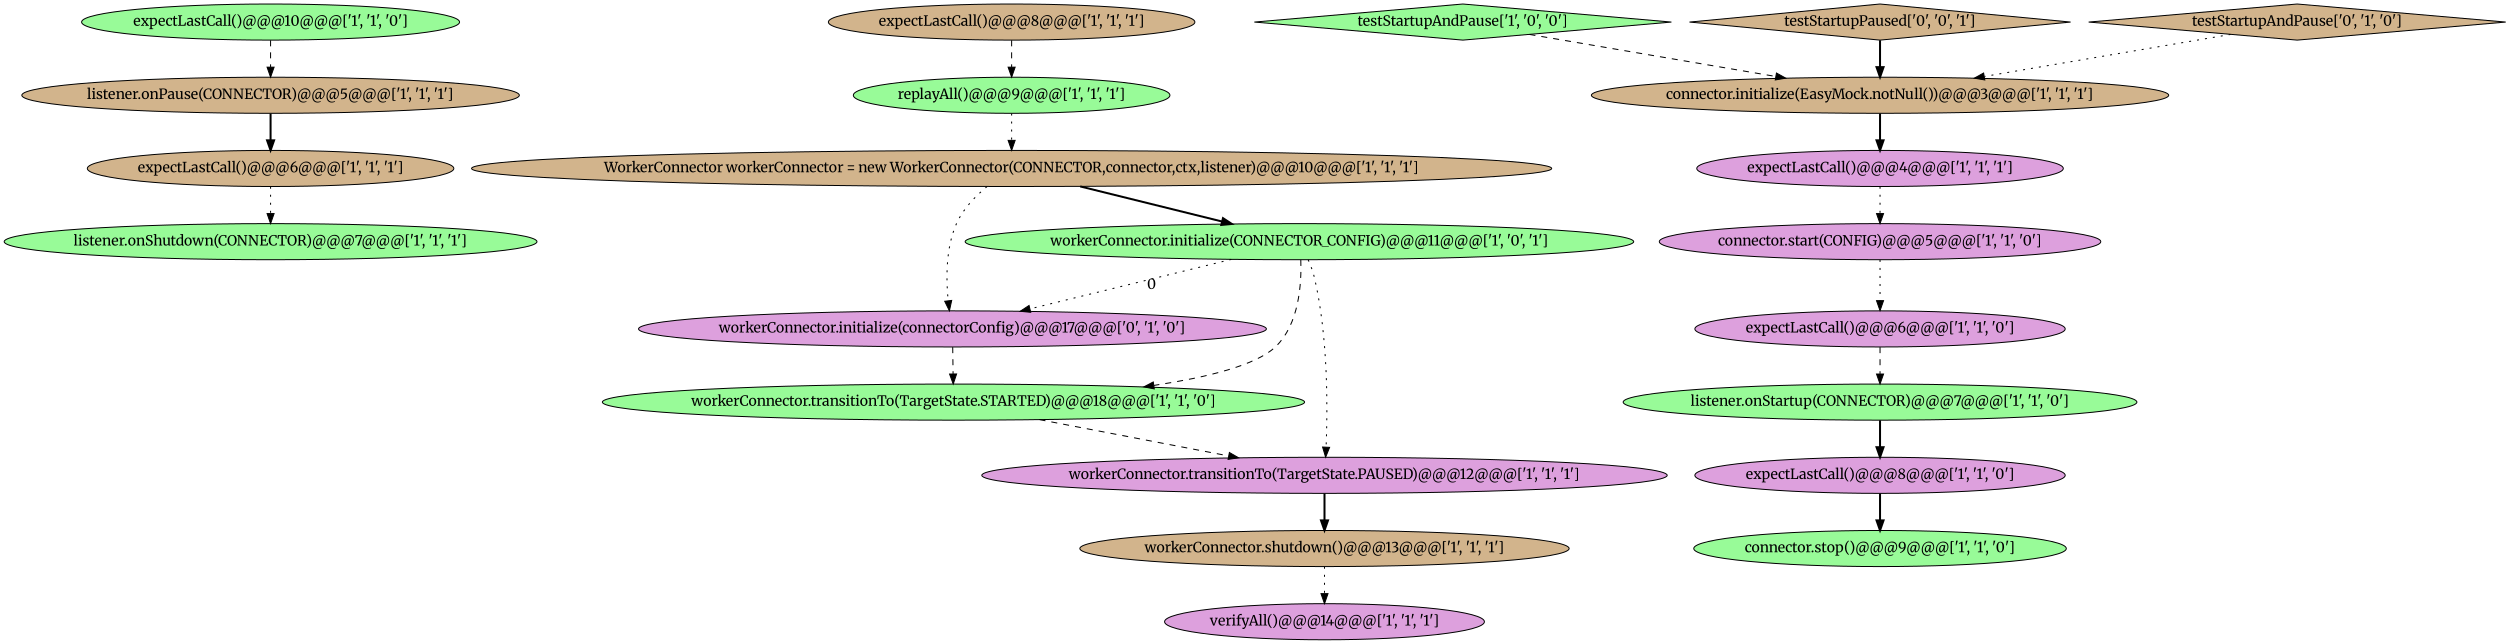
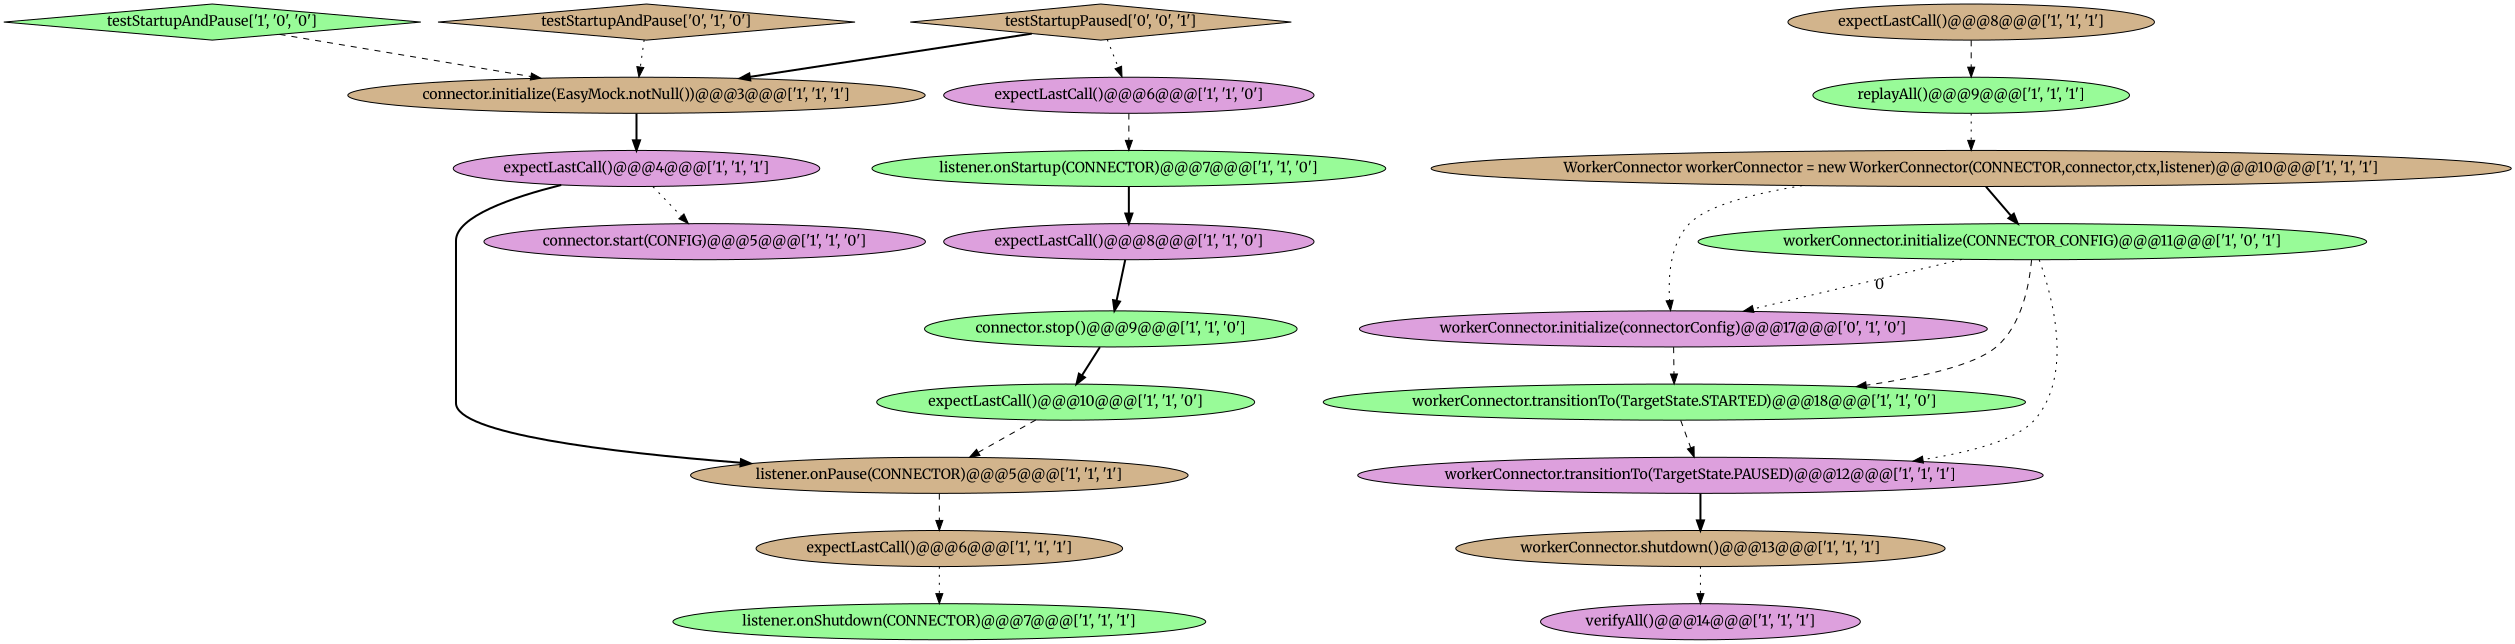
(271, 127) -> (939, 507)
(1880, 280) -> (1113, 54)
none -> (1091, 361)
none -> (459, 407)
